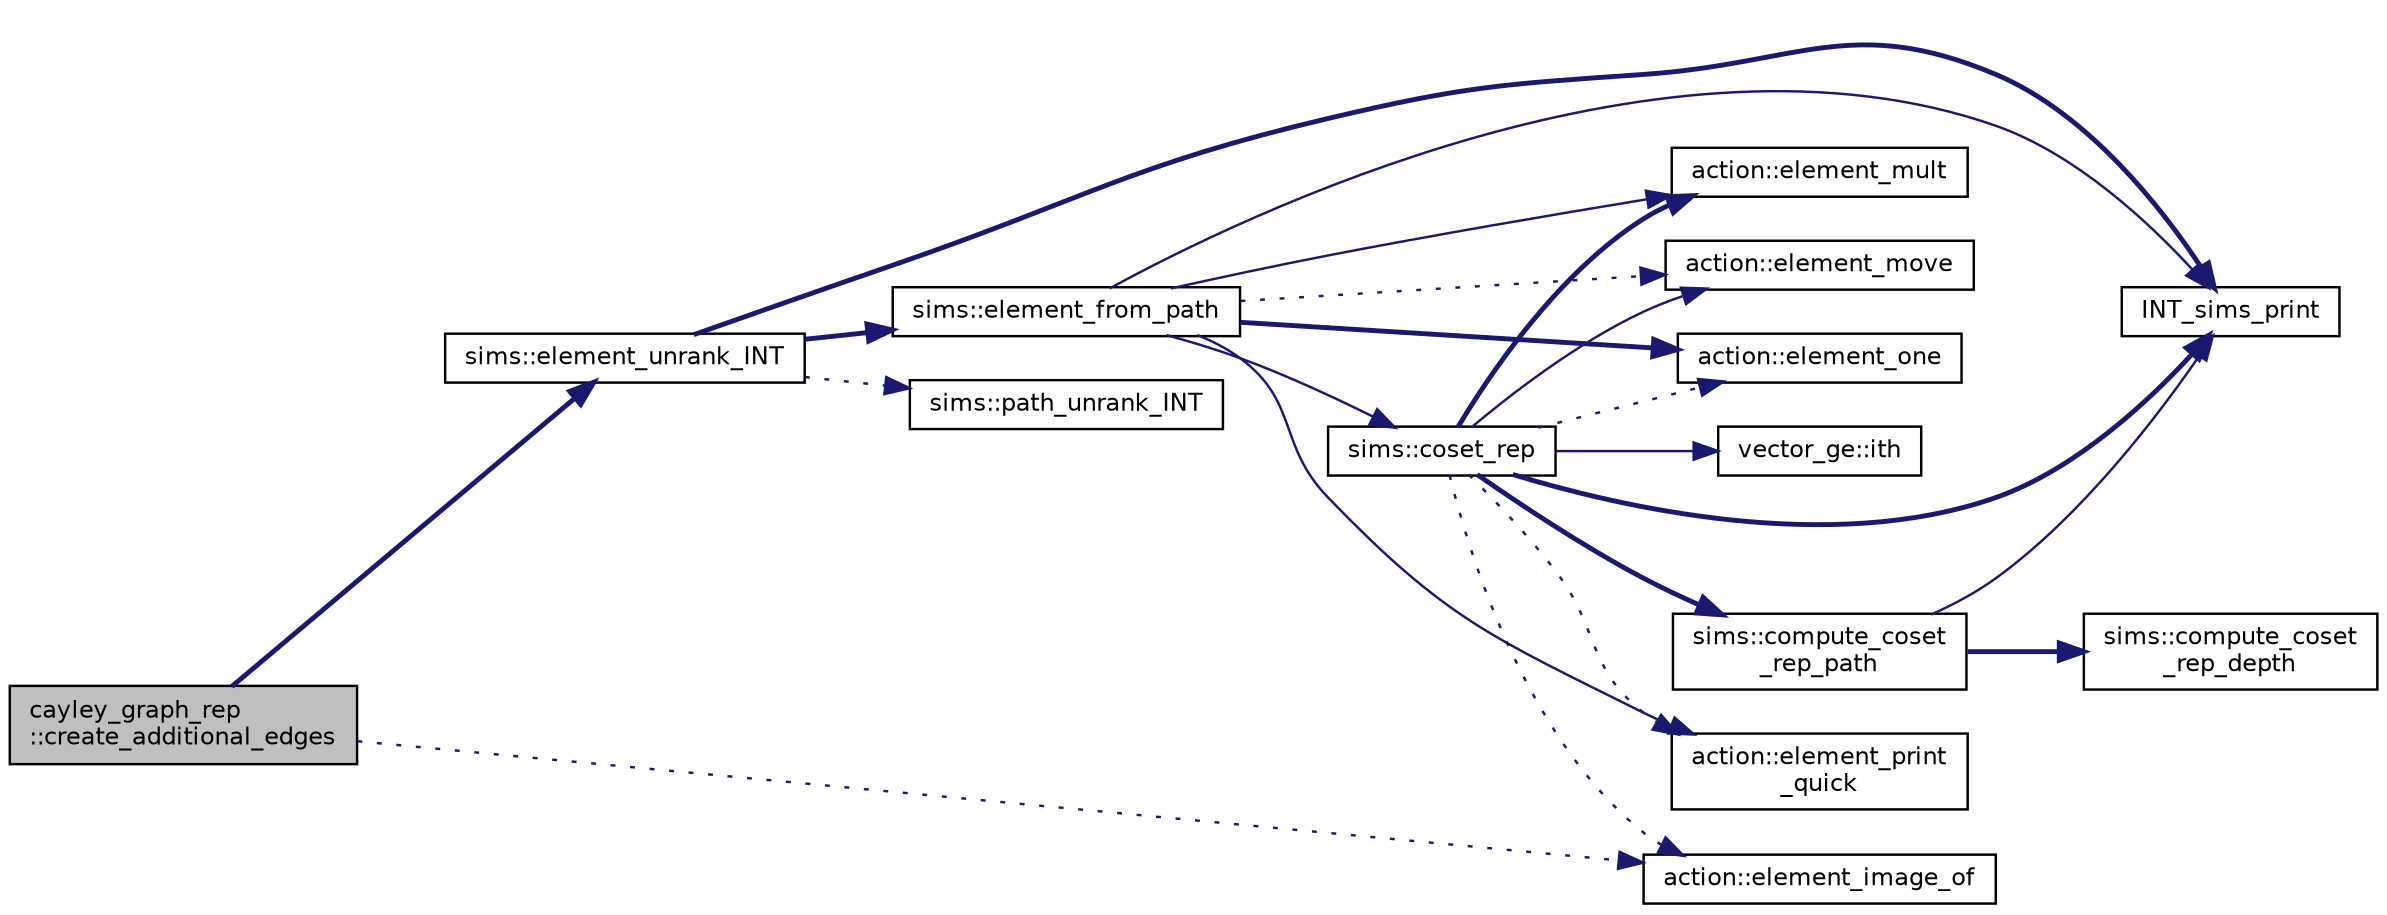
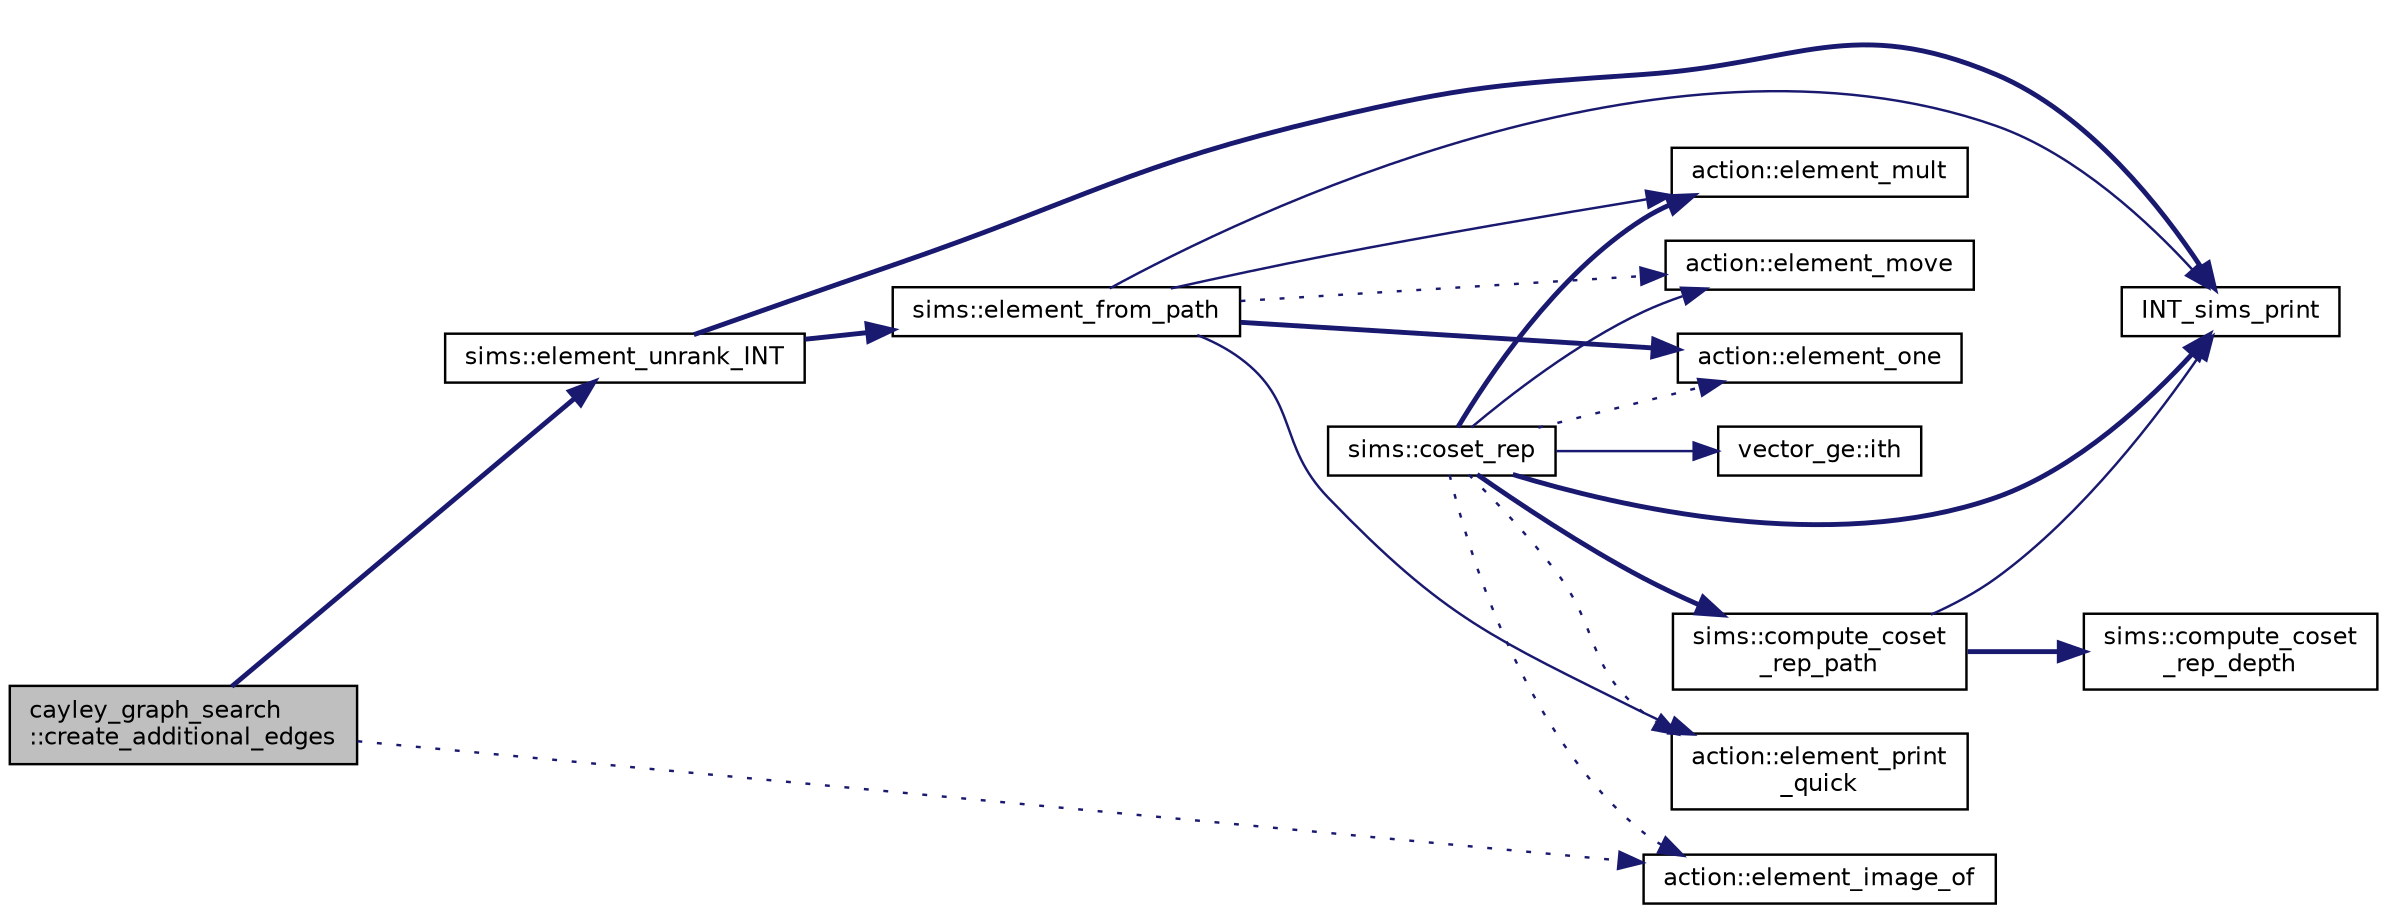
(1277, 373) -> none
(1066, 405) -> none
(183, 725) -> (183, 725)
